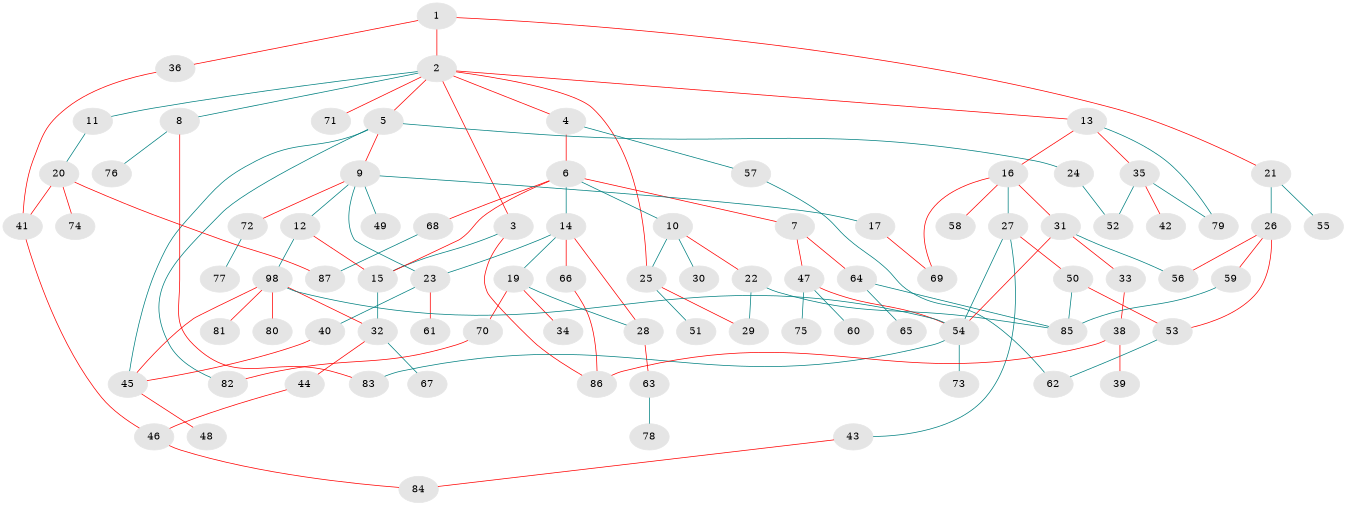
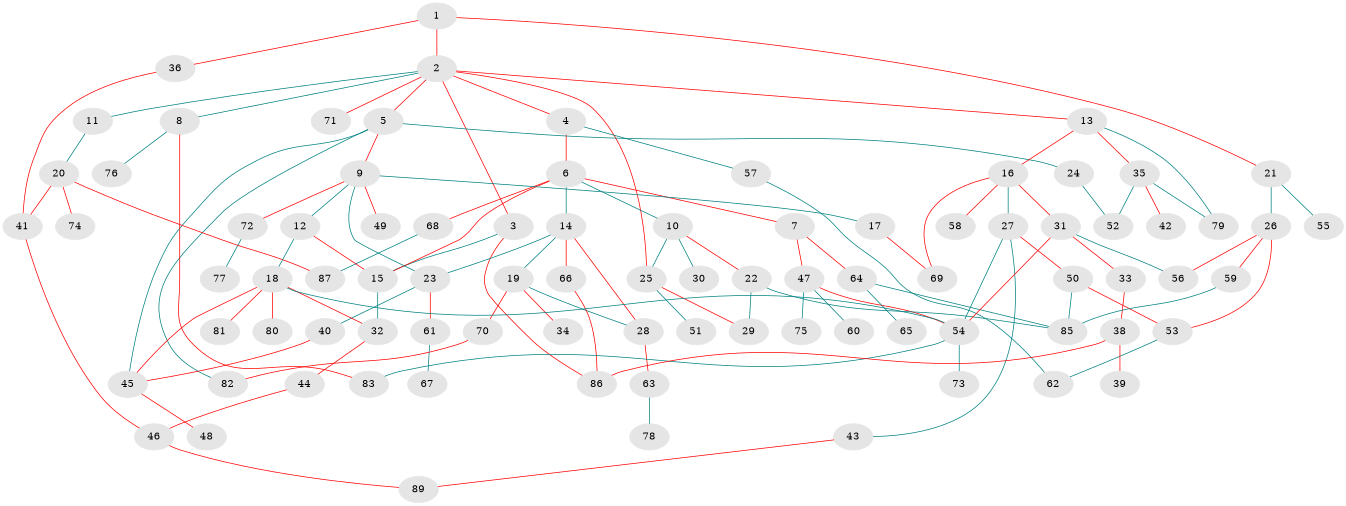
(370, 200) -> (370, 200)
(272, 279) -> (272, 279)
(406, 362) -> (429, 358)
(419, 489) -> (419, 489)
